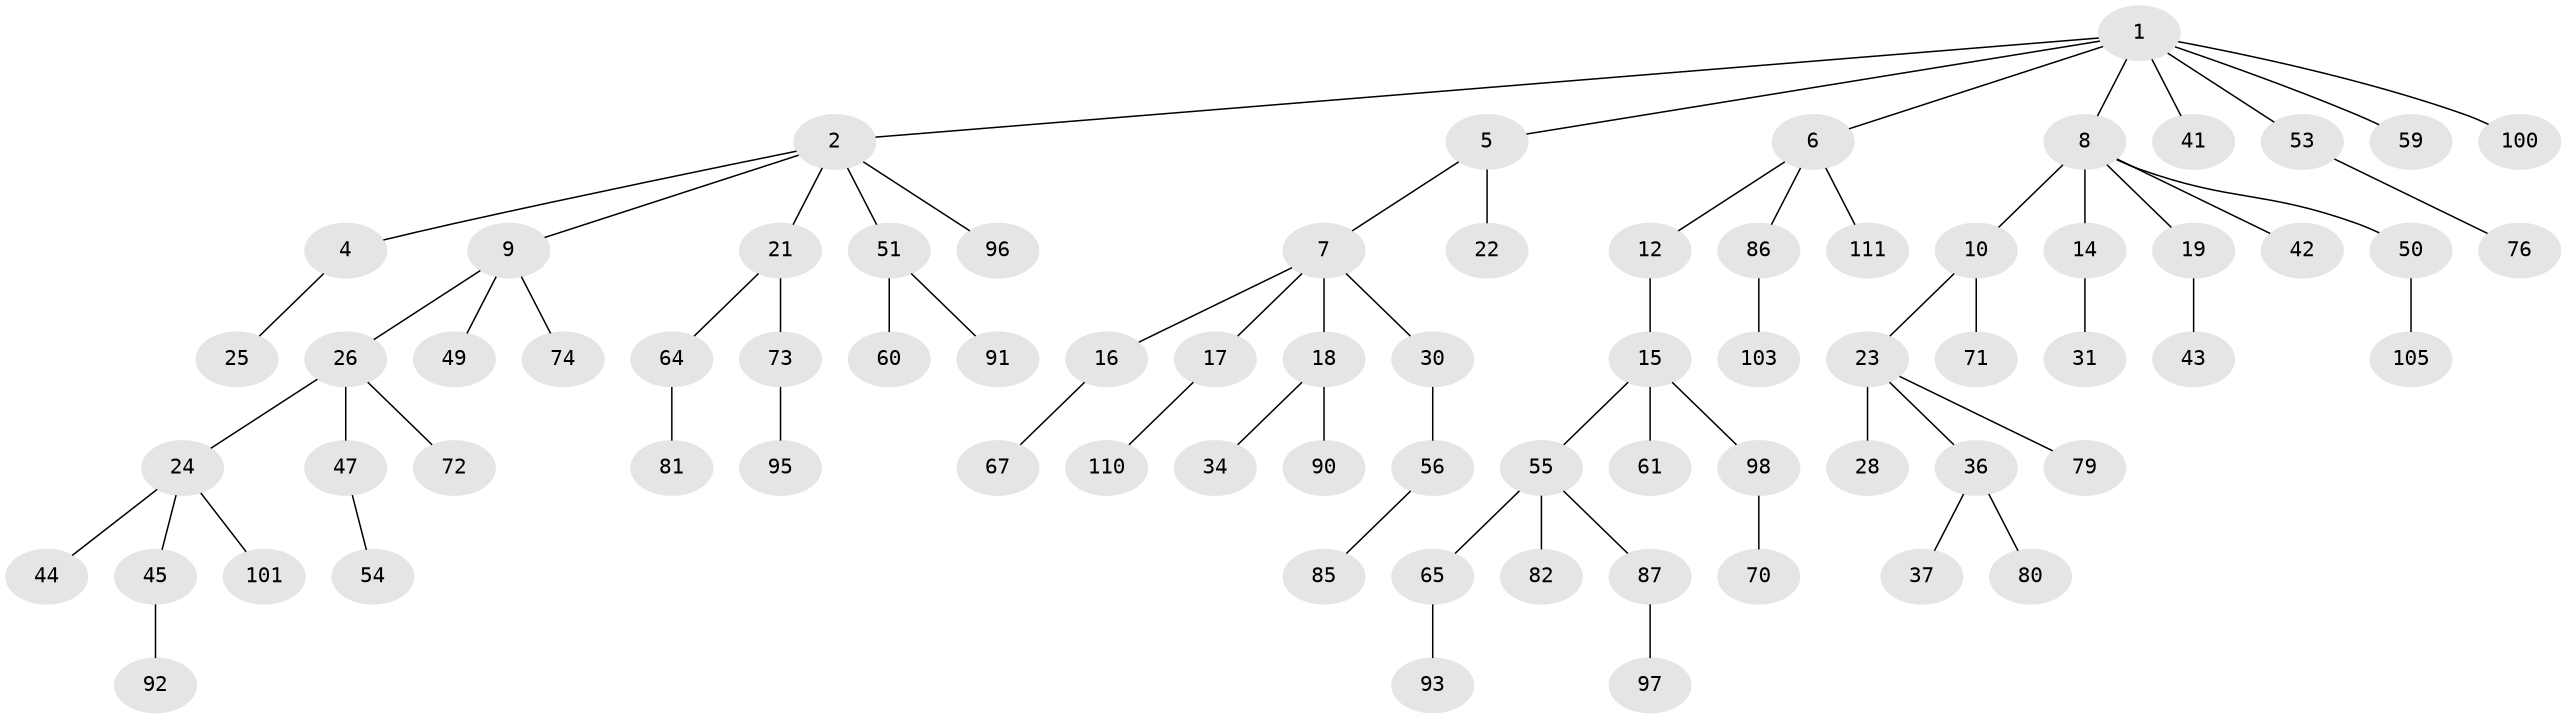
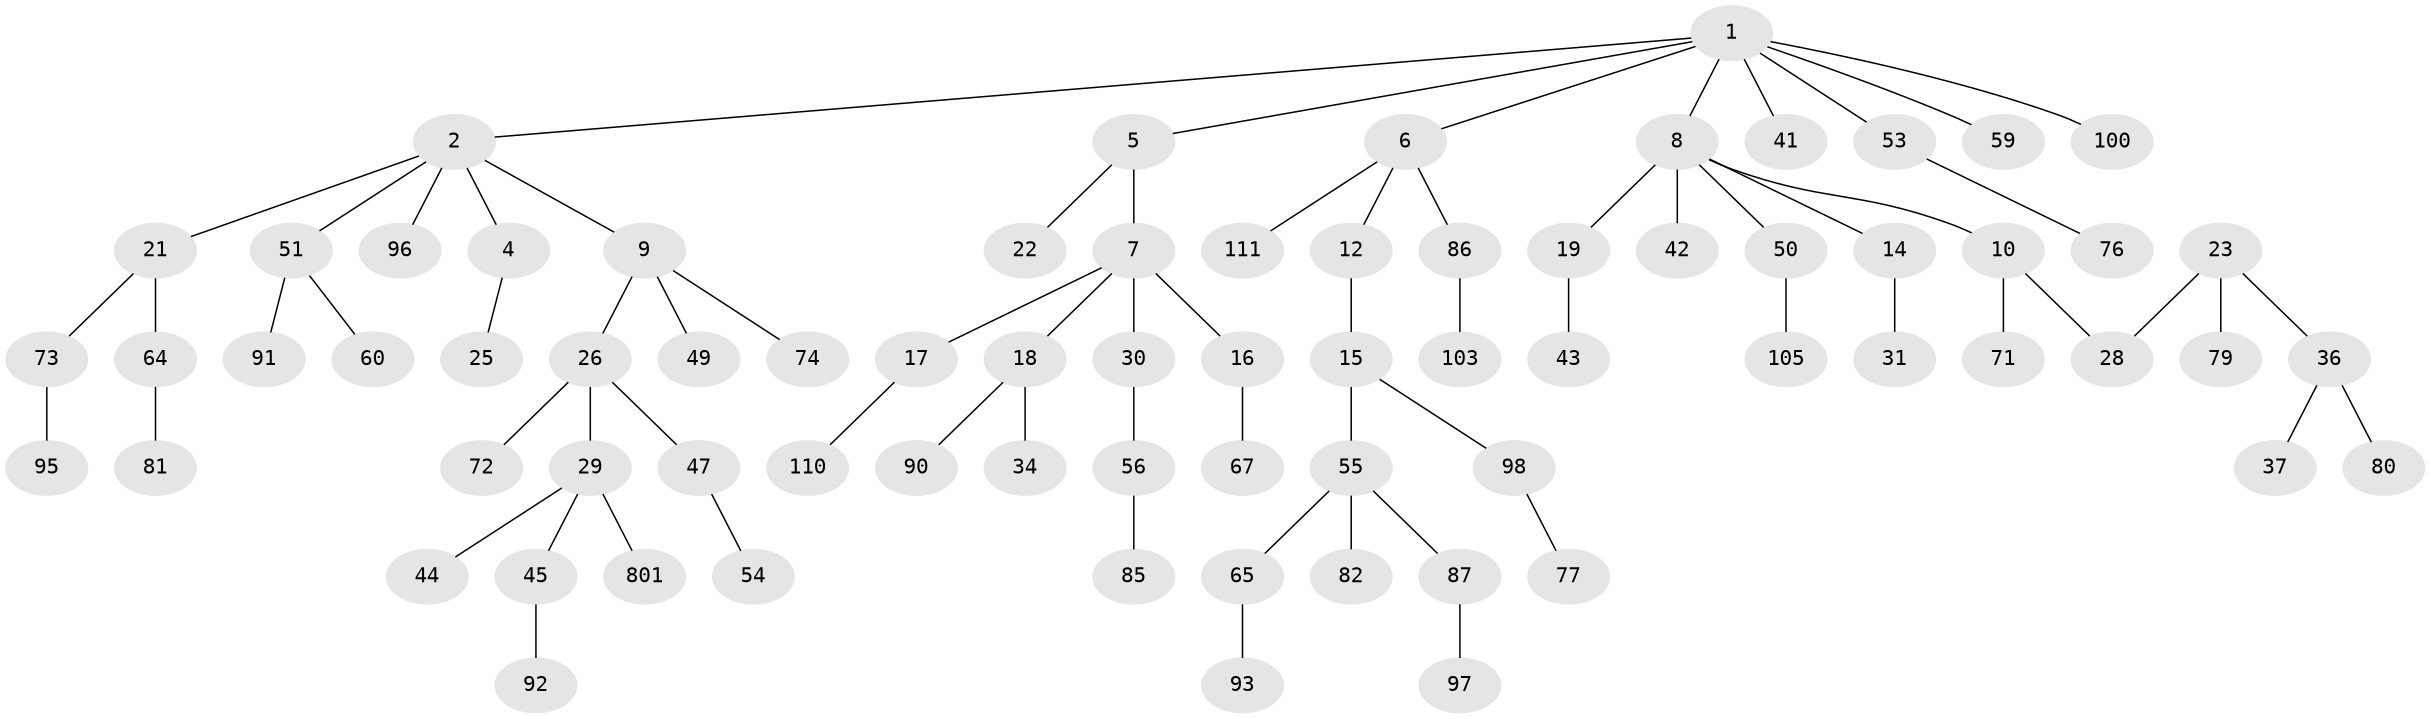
(1922, 305) -> (2058, 305)
(183, 468) -> (590, 468)
(1650, 468) -> none
(264, 577) -> (645, 577)
(1759, 577) -> (1569, 577)
